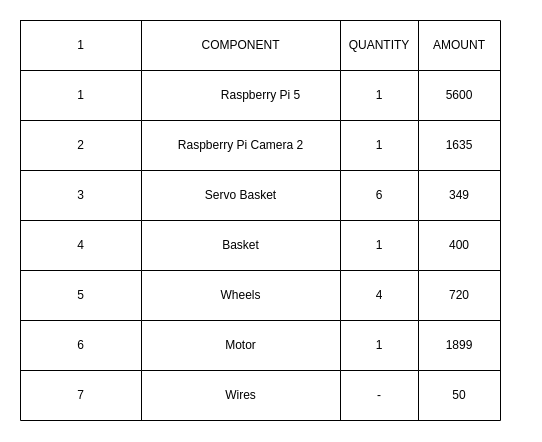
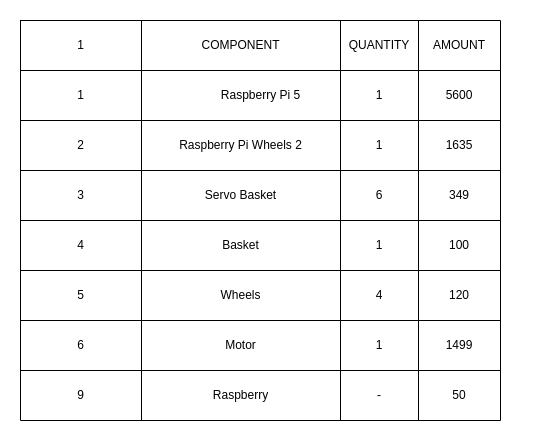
(241, 146) -> (241, 146)
(460, 246) -> (460, 246)
(460, 296) -> (460, 296)
(460, 346) -> (460, 346)
(81, 396) -> (81, 396)
(241, 396) -> (241, 396)
